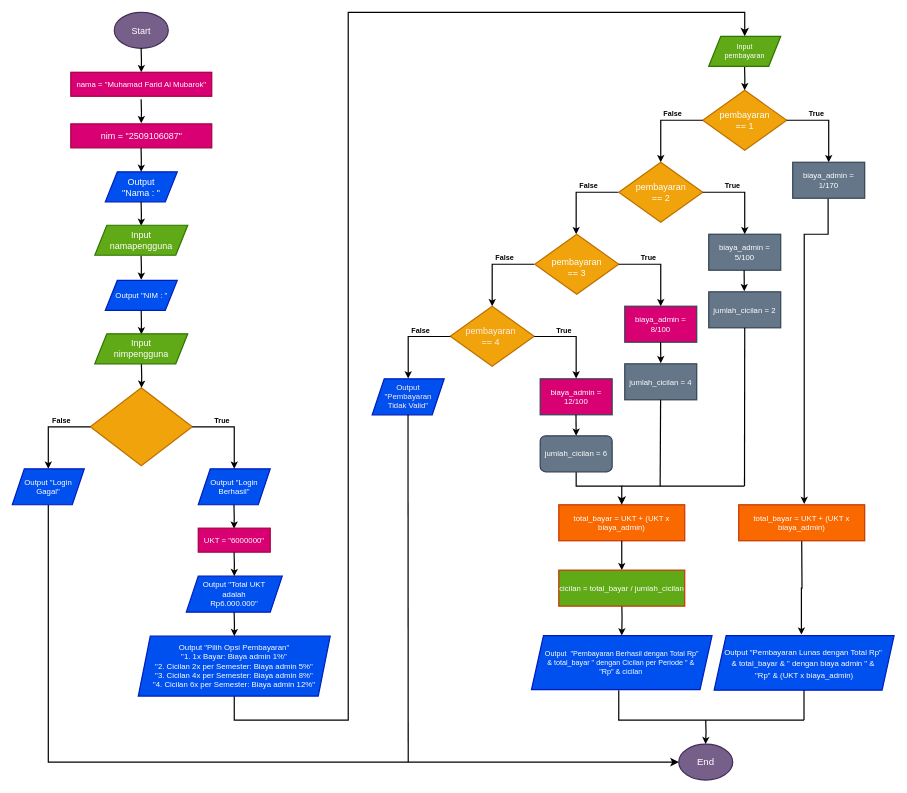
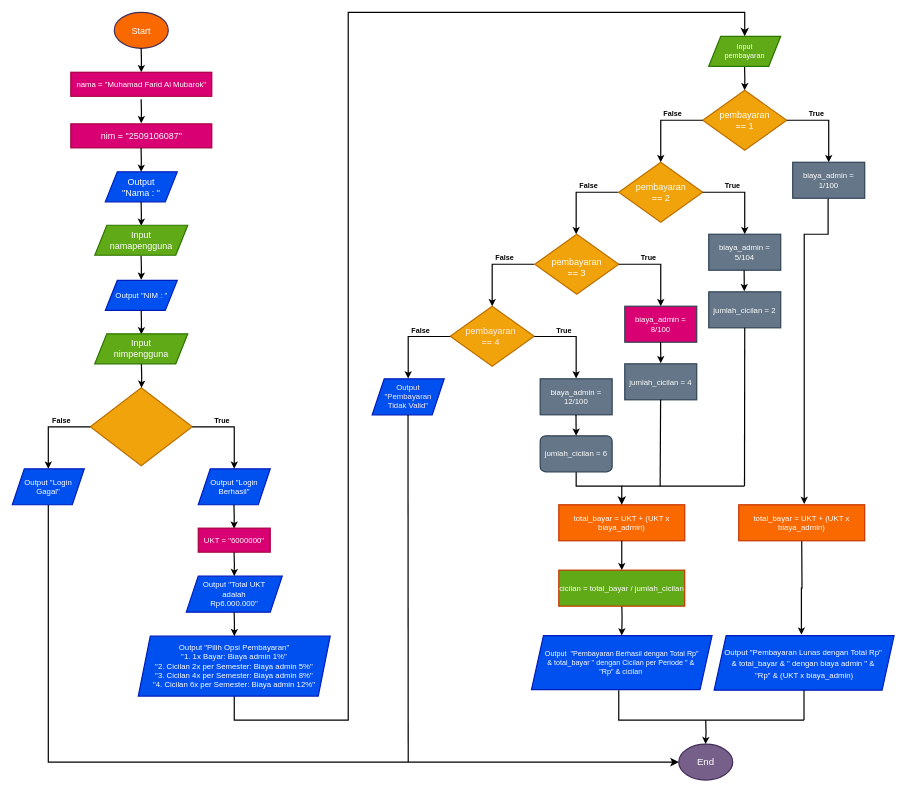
(141, 30) -> (141, 30)
(829, 180) -> (829, 180)
(745, 252) -> (745, 252)
(576, 397) -> (576, 397)
